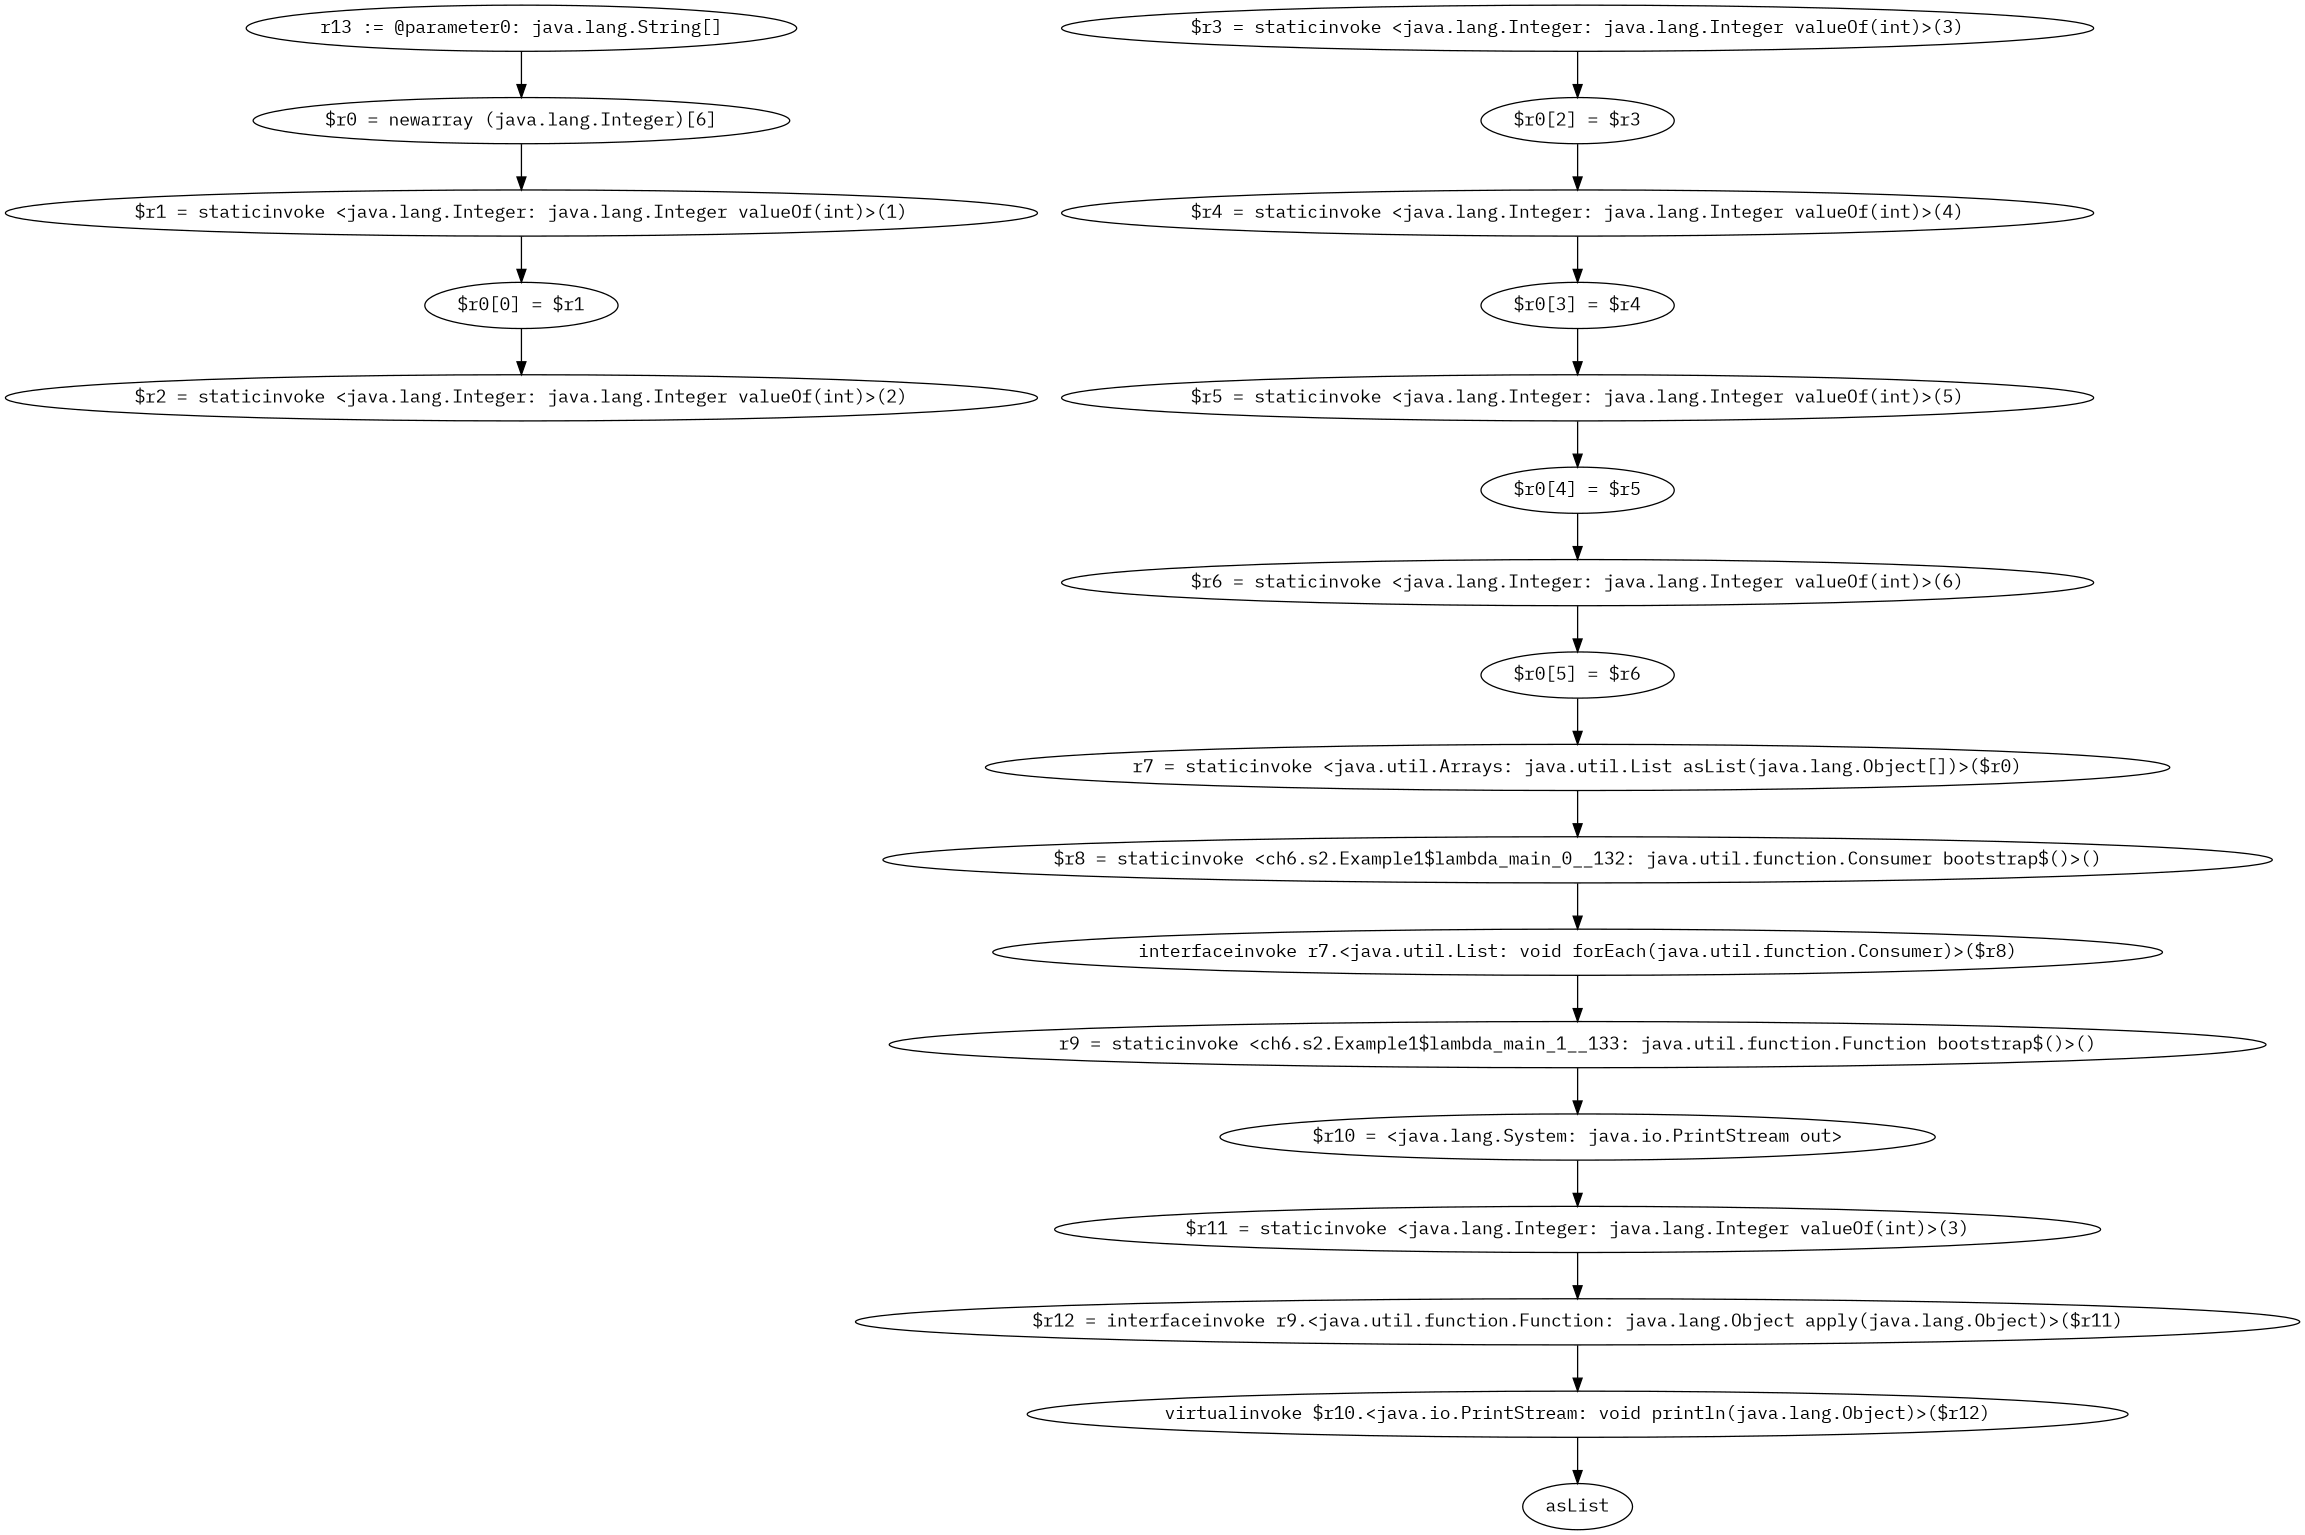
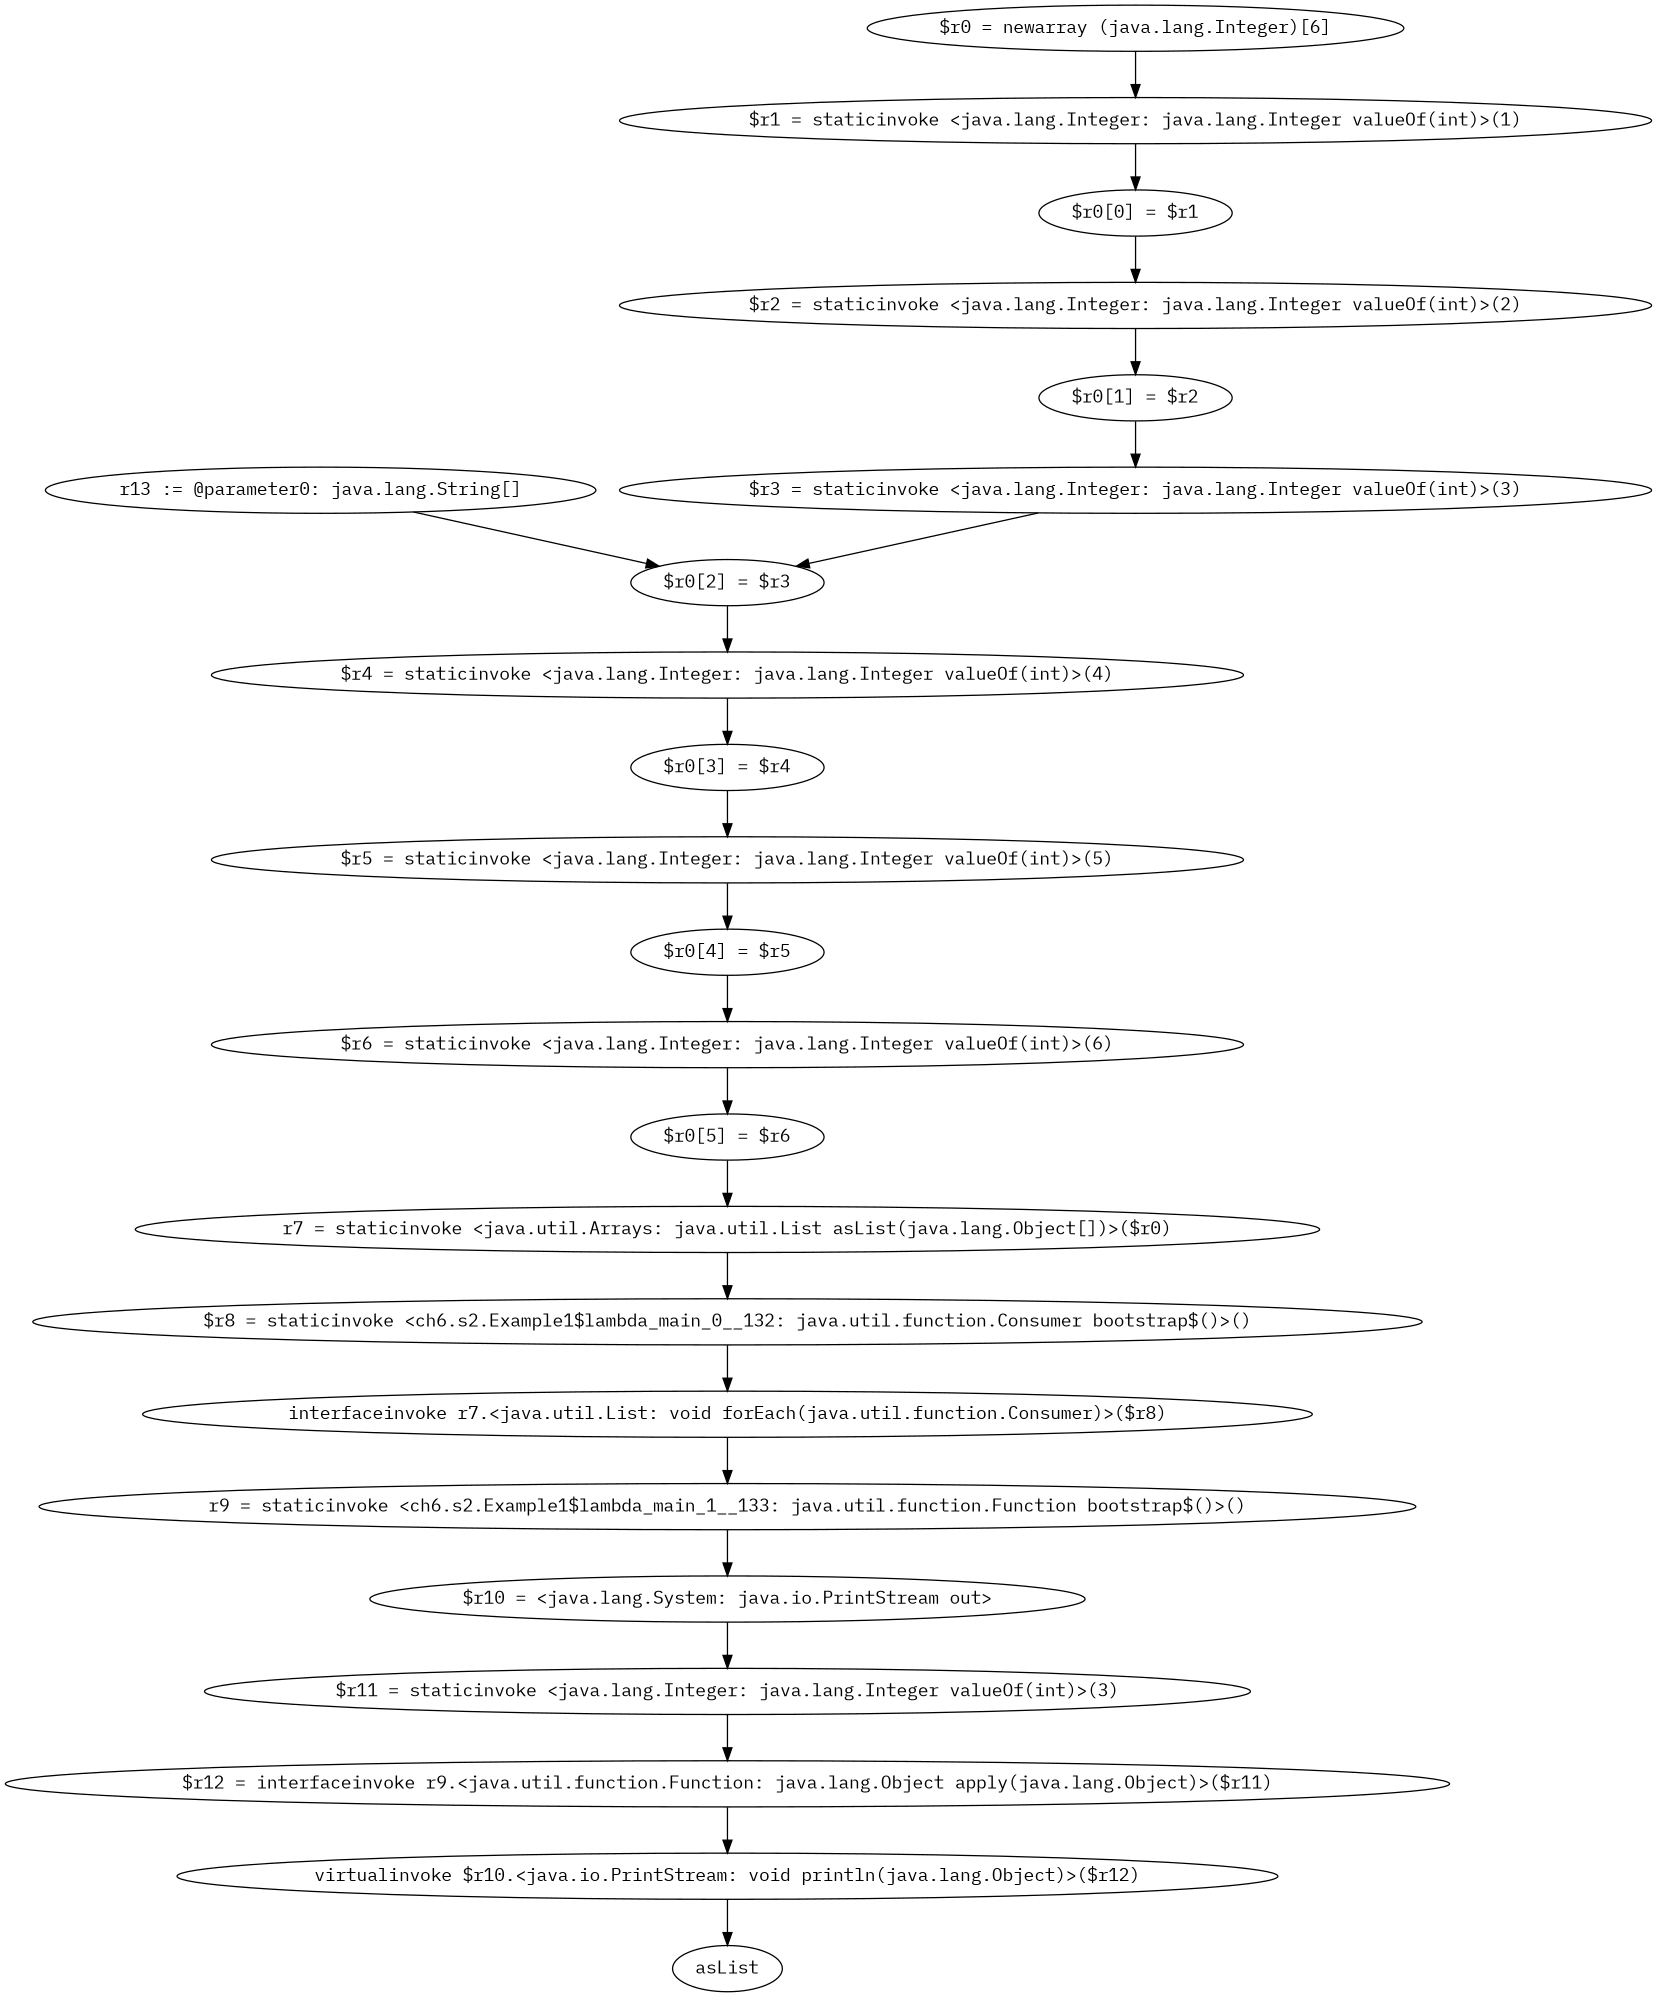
(521, 68) -> (530, 538)
none -> (1136, 398)
